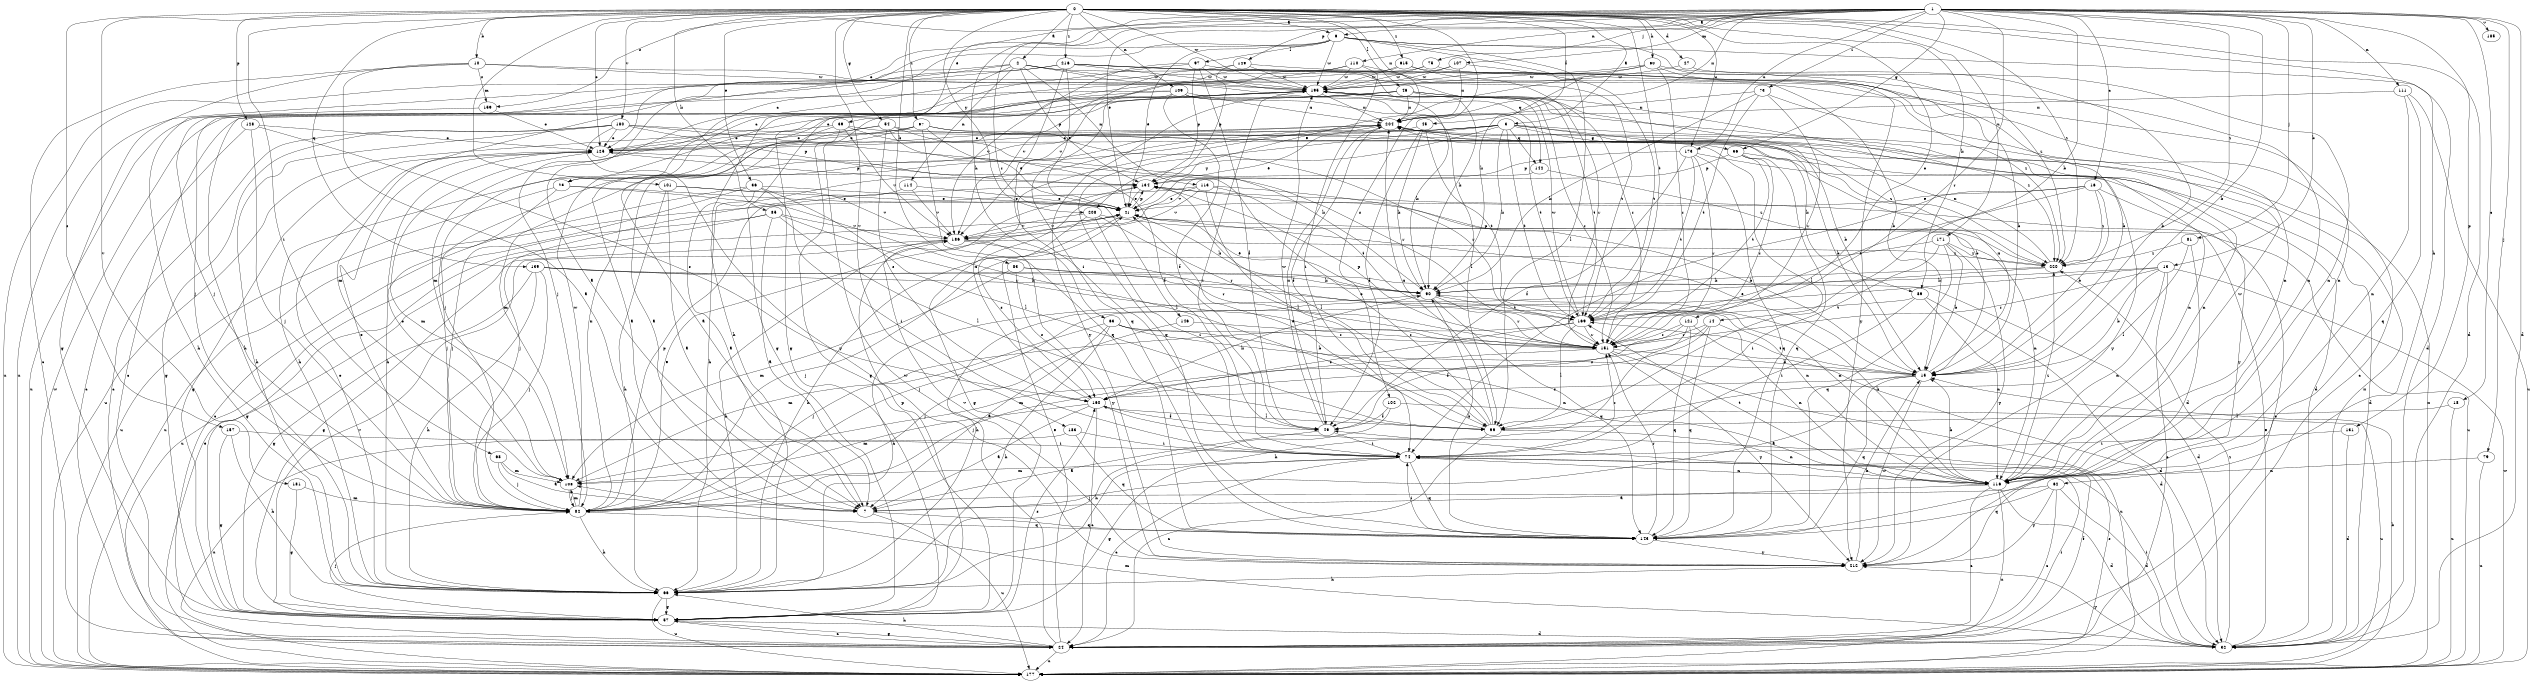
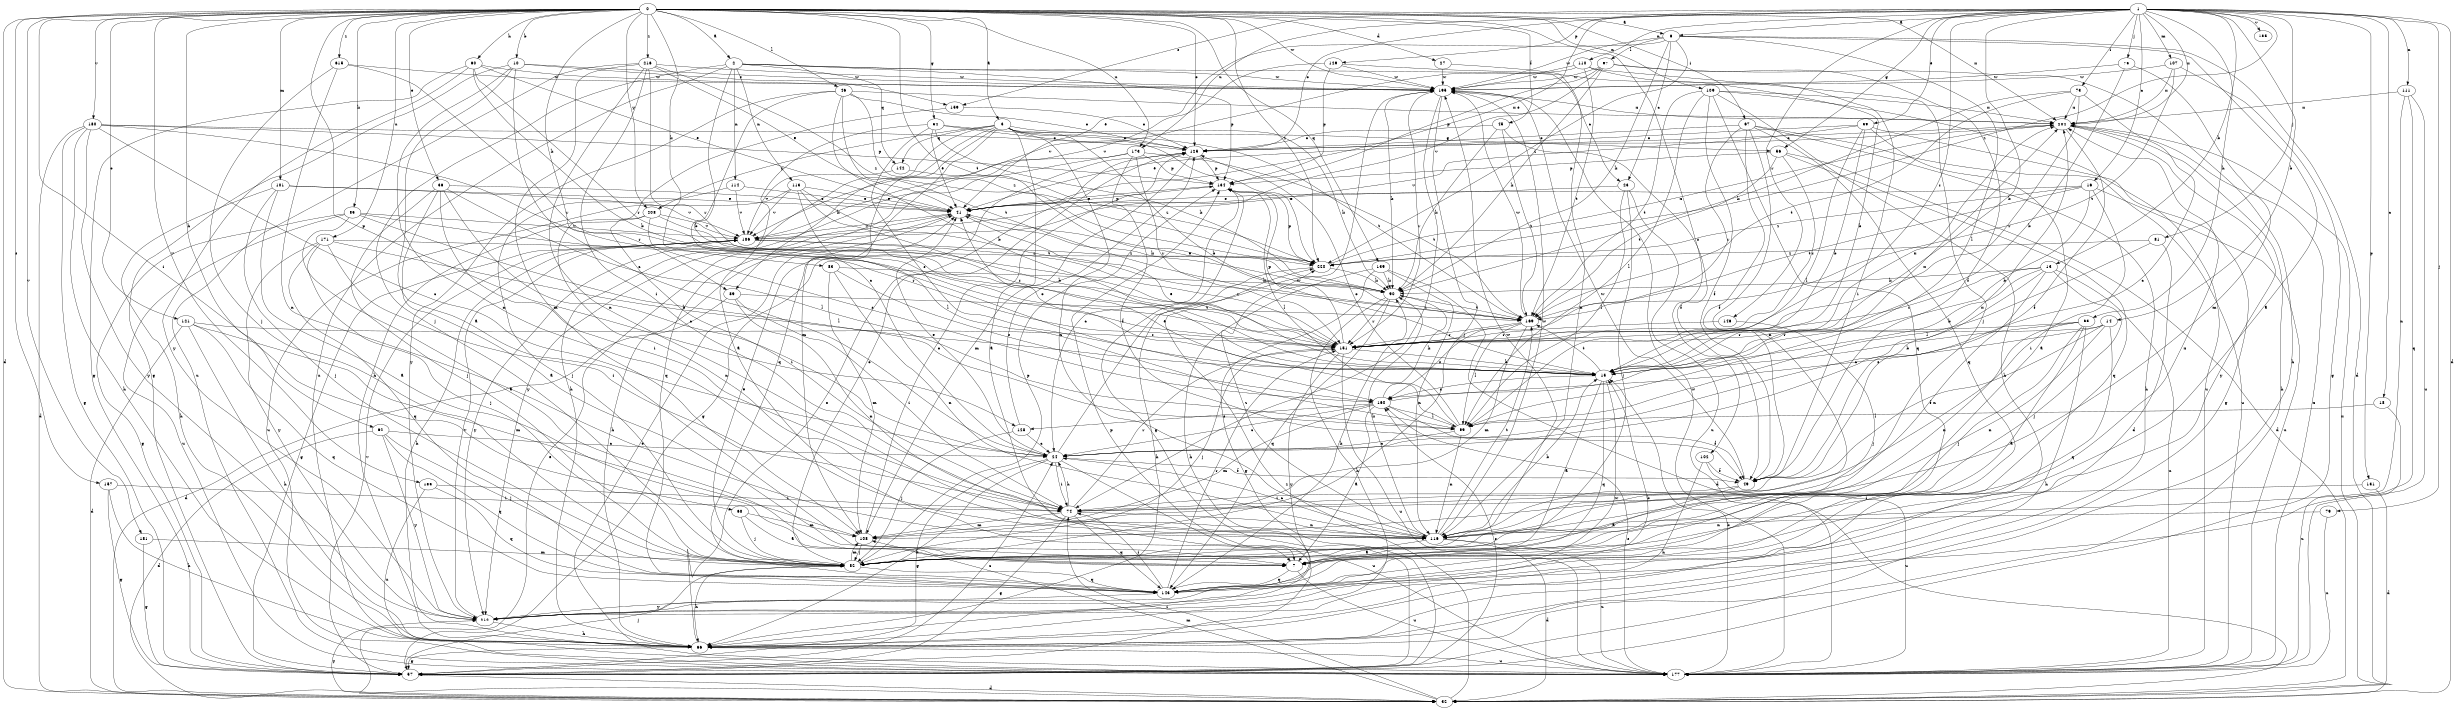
(673, 266) -> (1220, 415)
(1404, 285) -> none
(498, 423) -> (469, 462)
(2505, 471) -> (2170, 471)
(1117, 552) -> (1068, 484)
